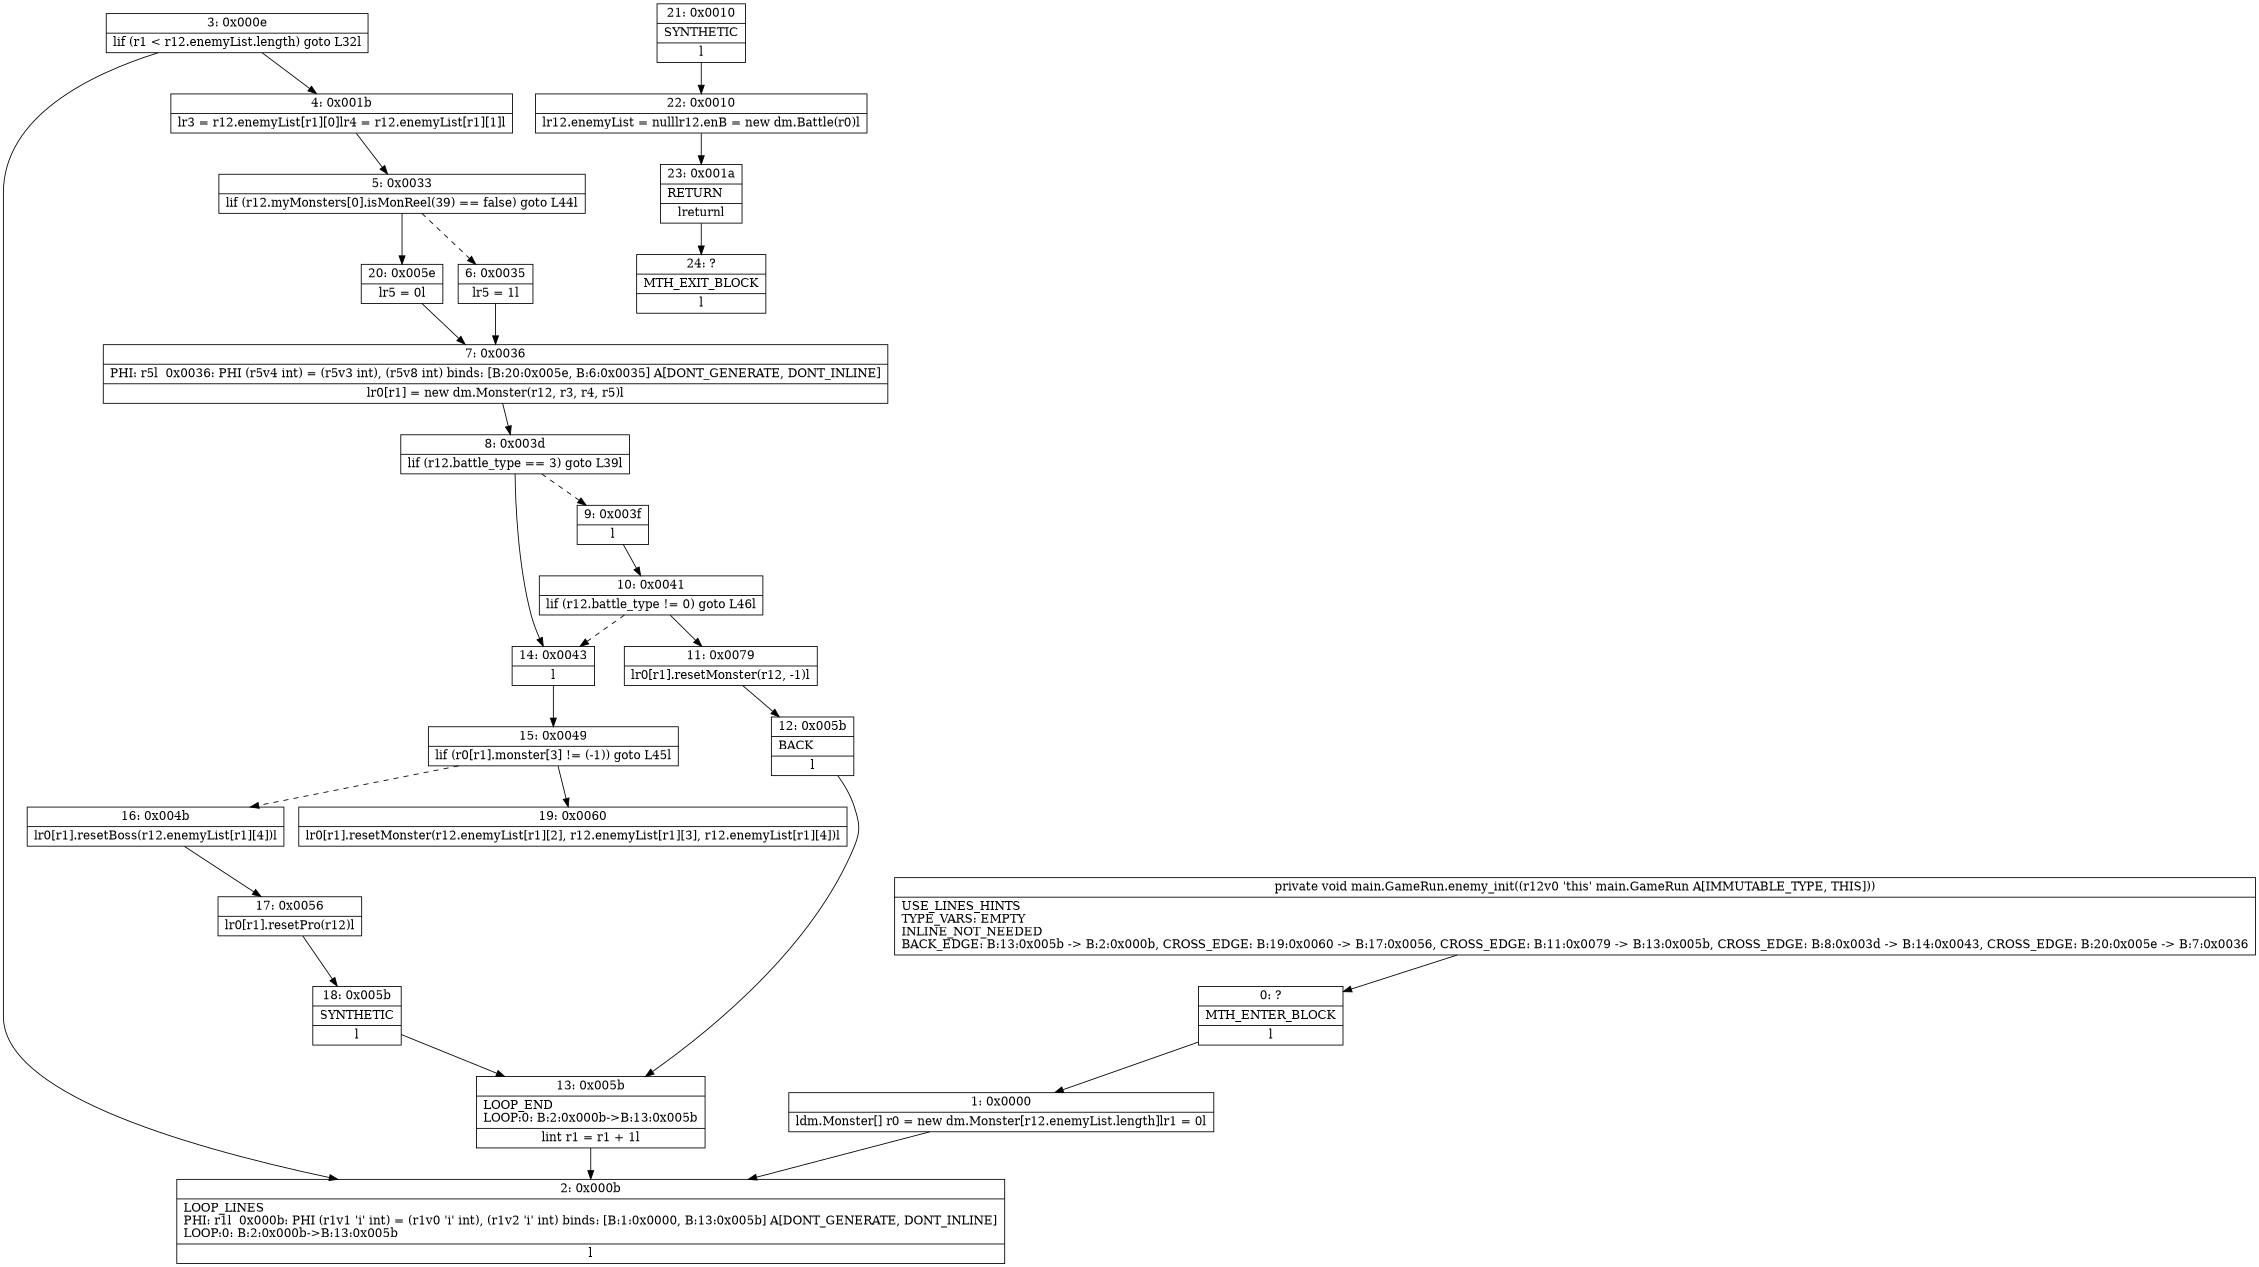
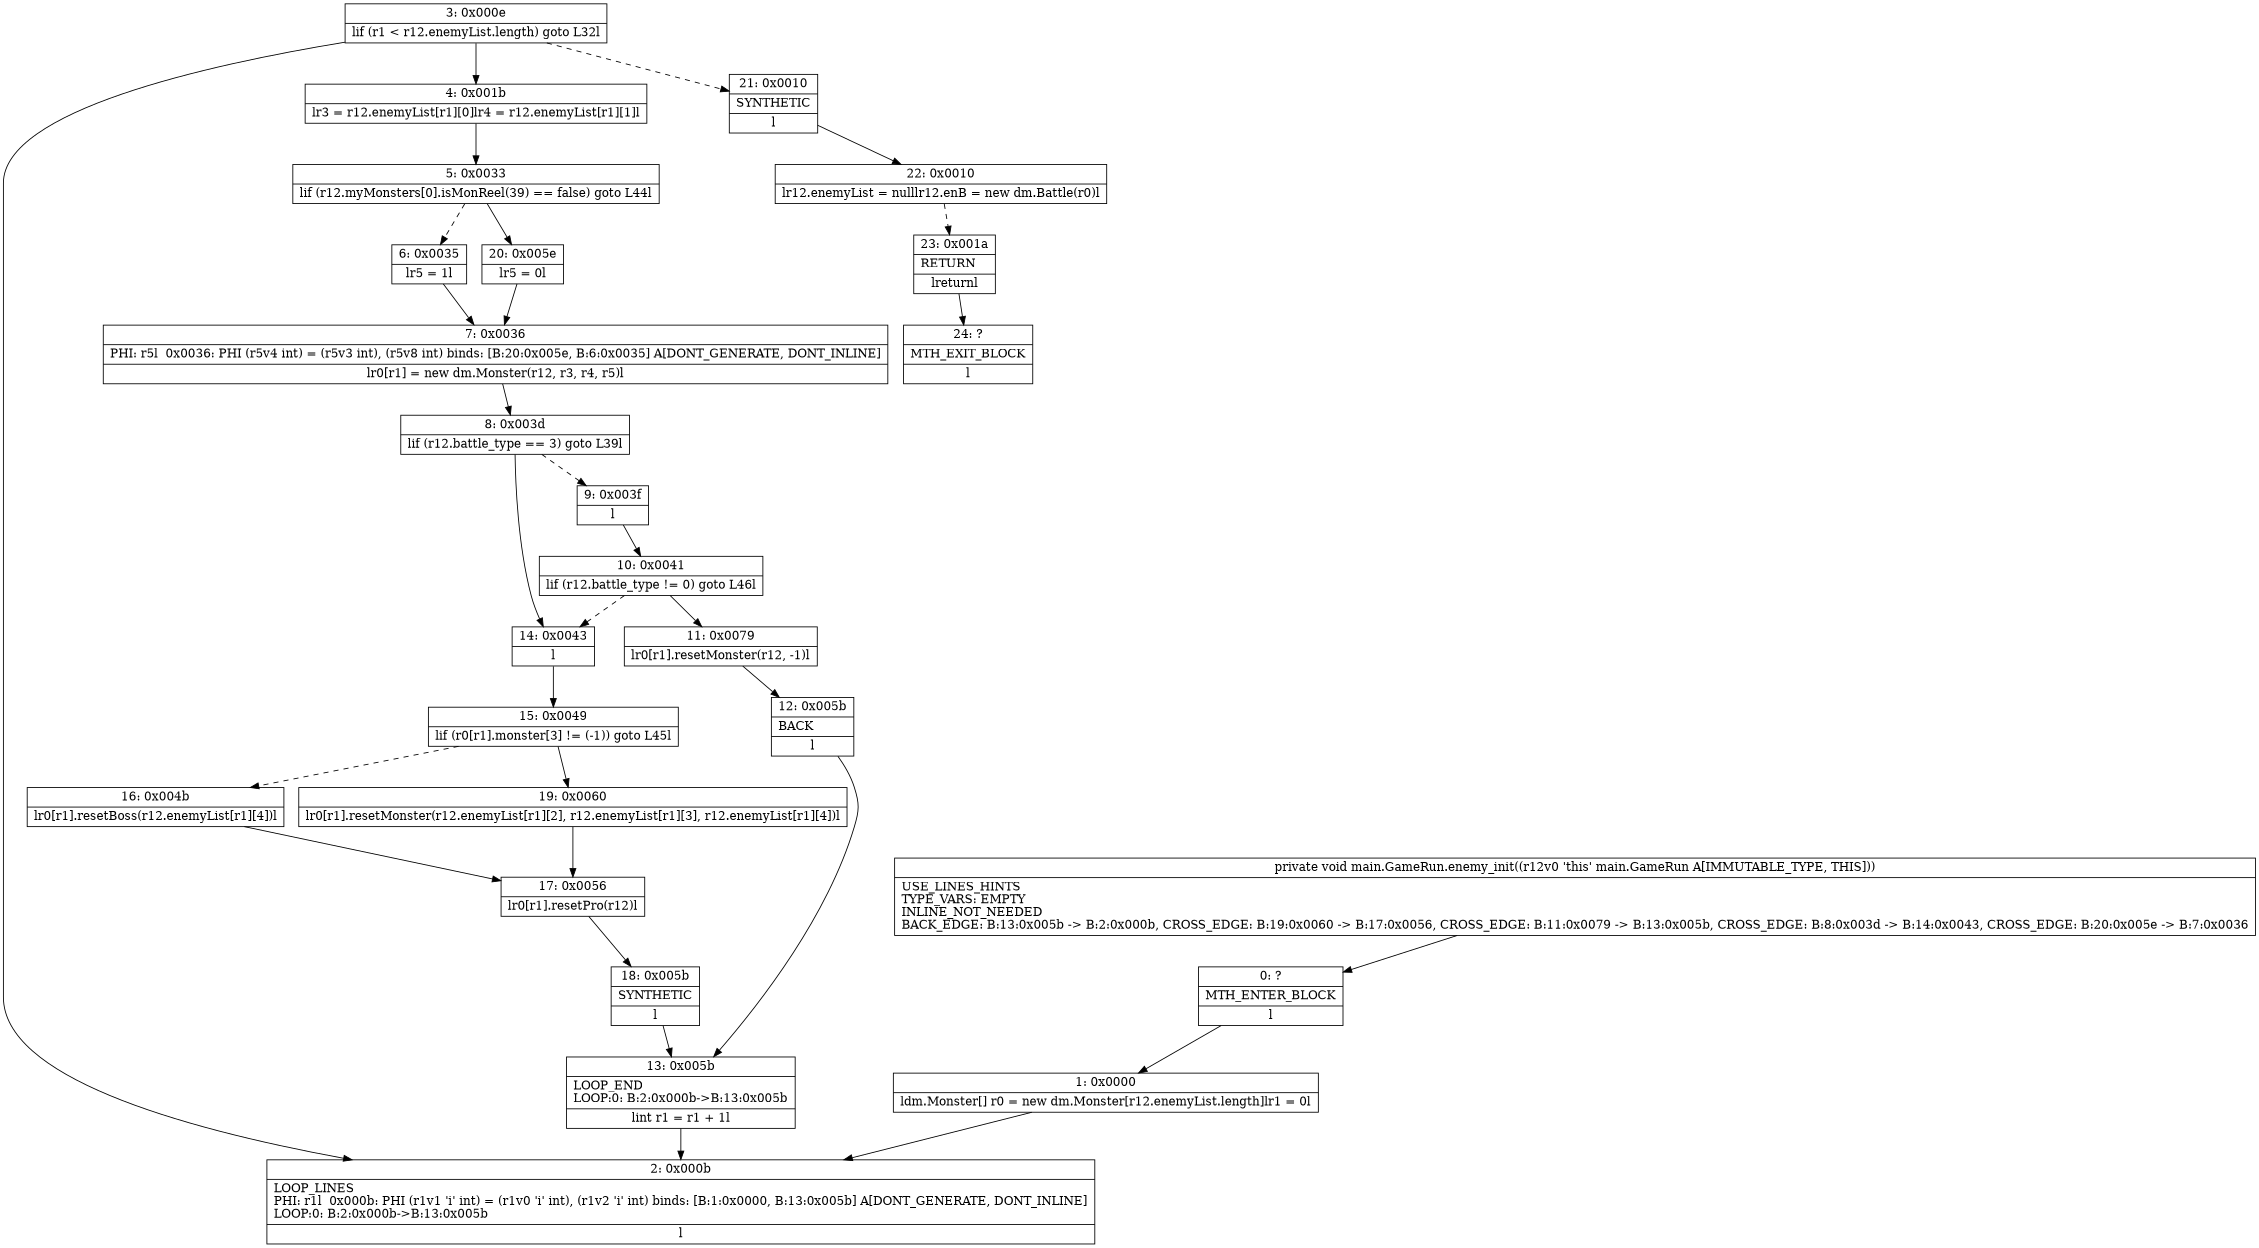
none -> (634, 66)
(701, 145) -> (946, 215)
none -> (573, 847)
